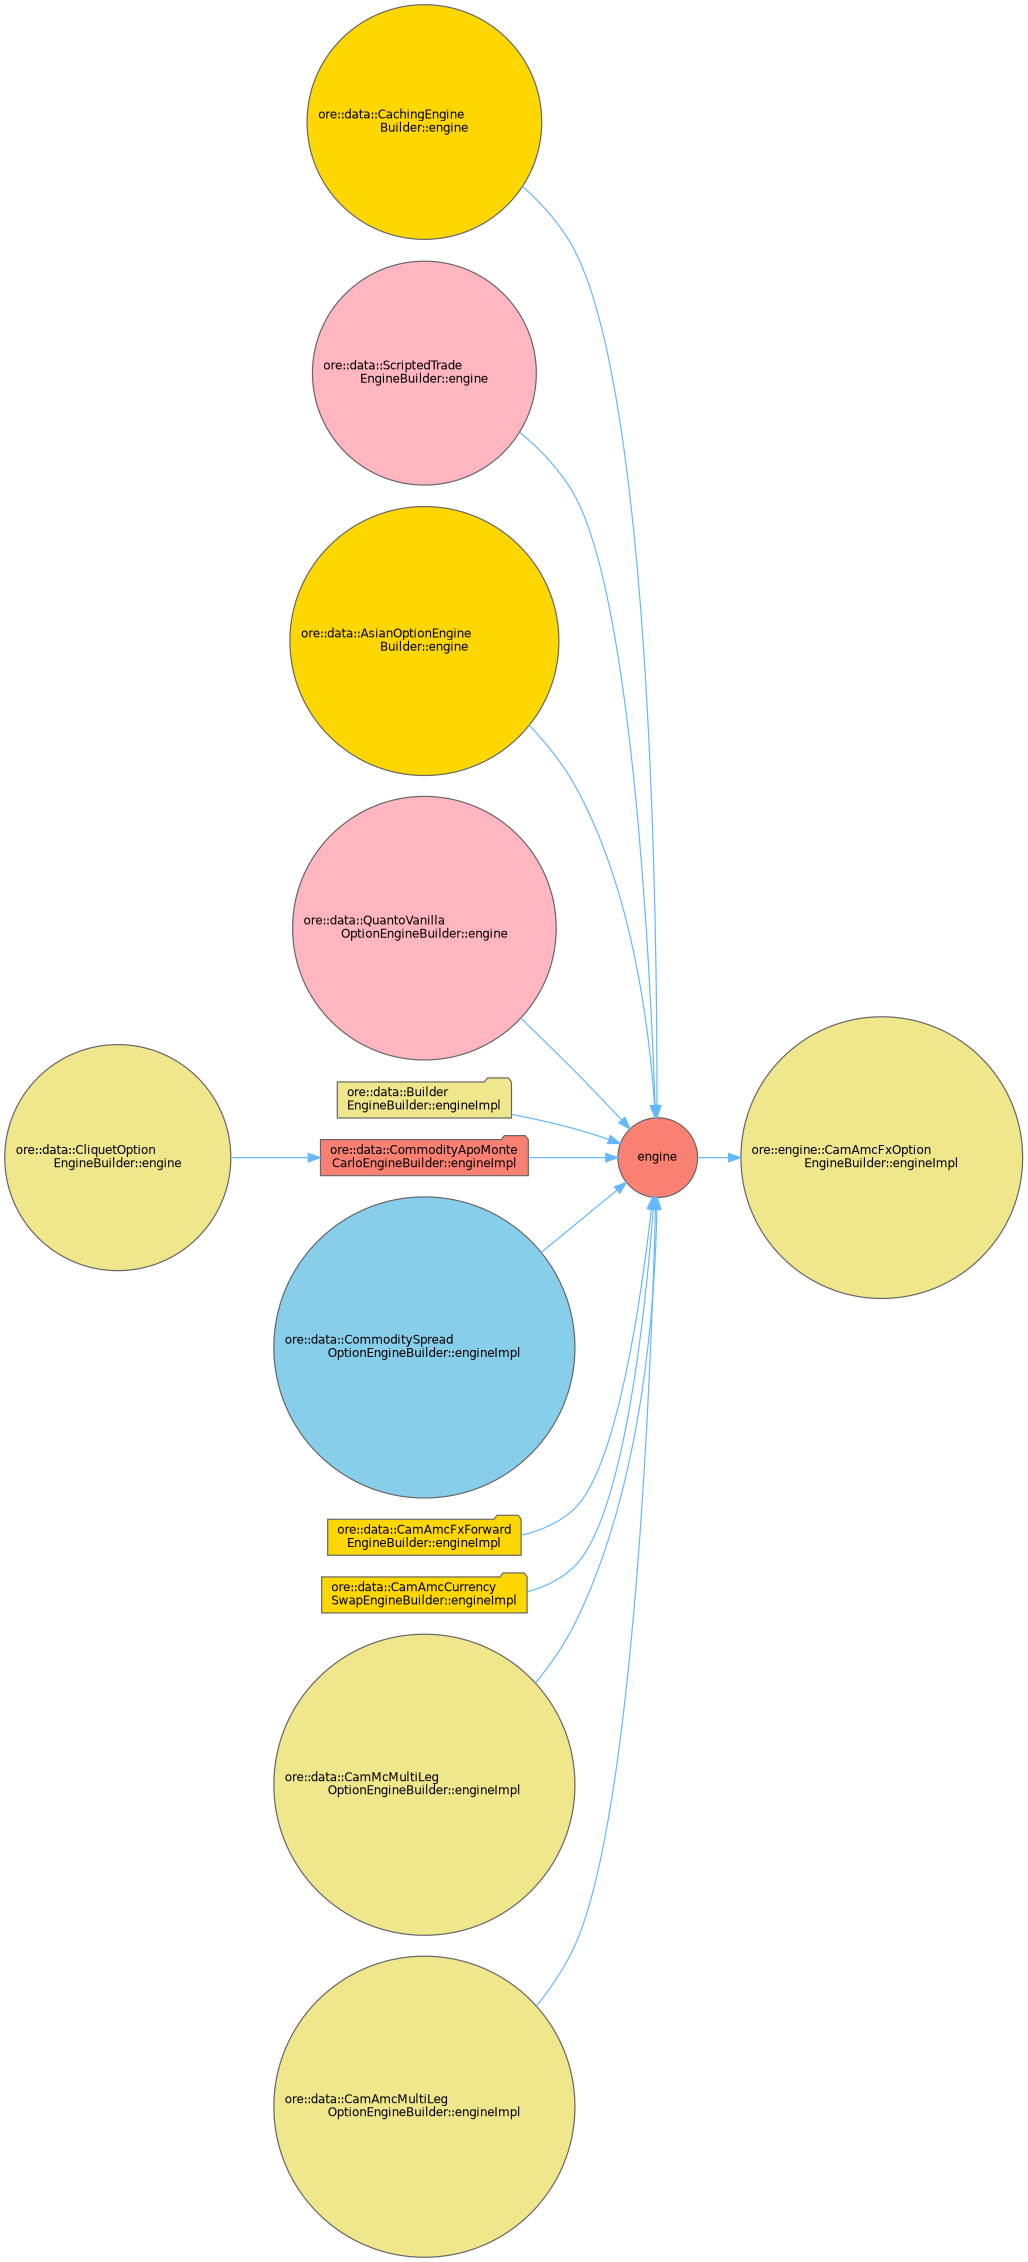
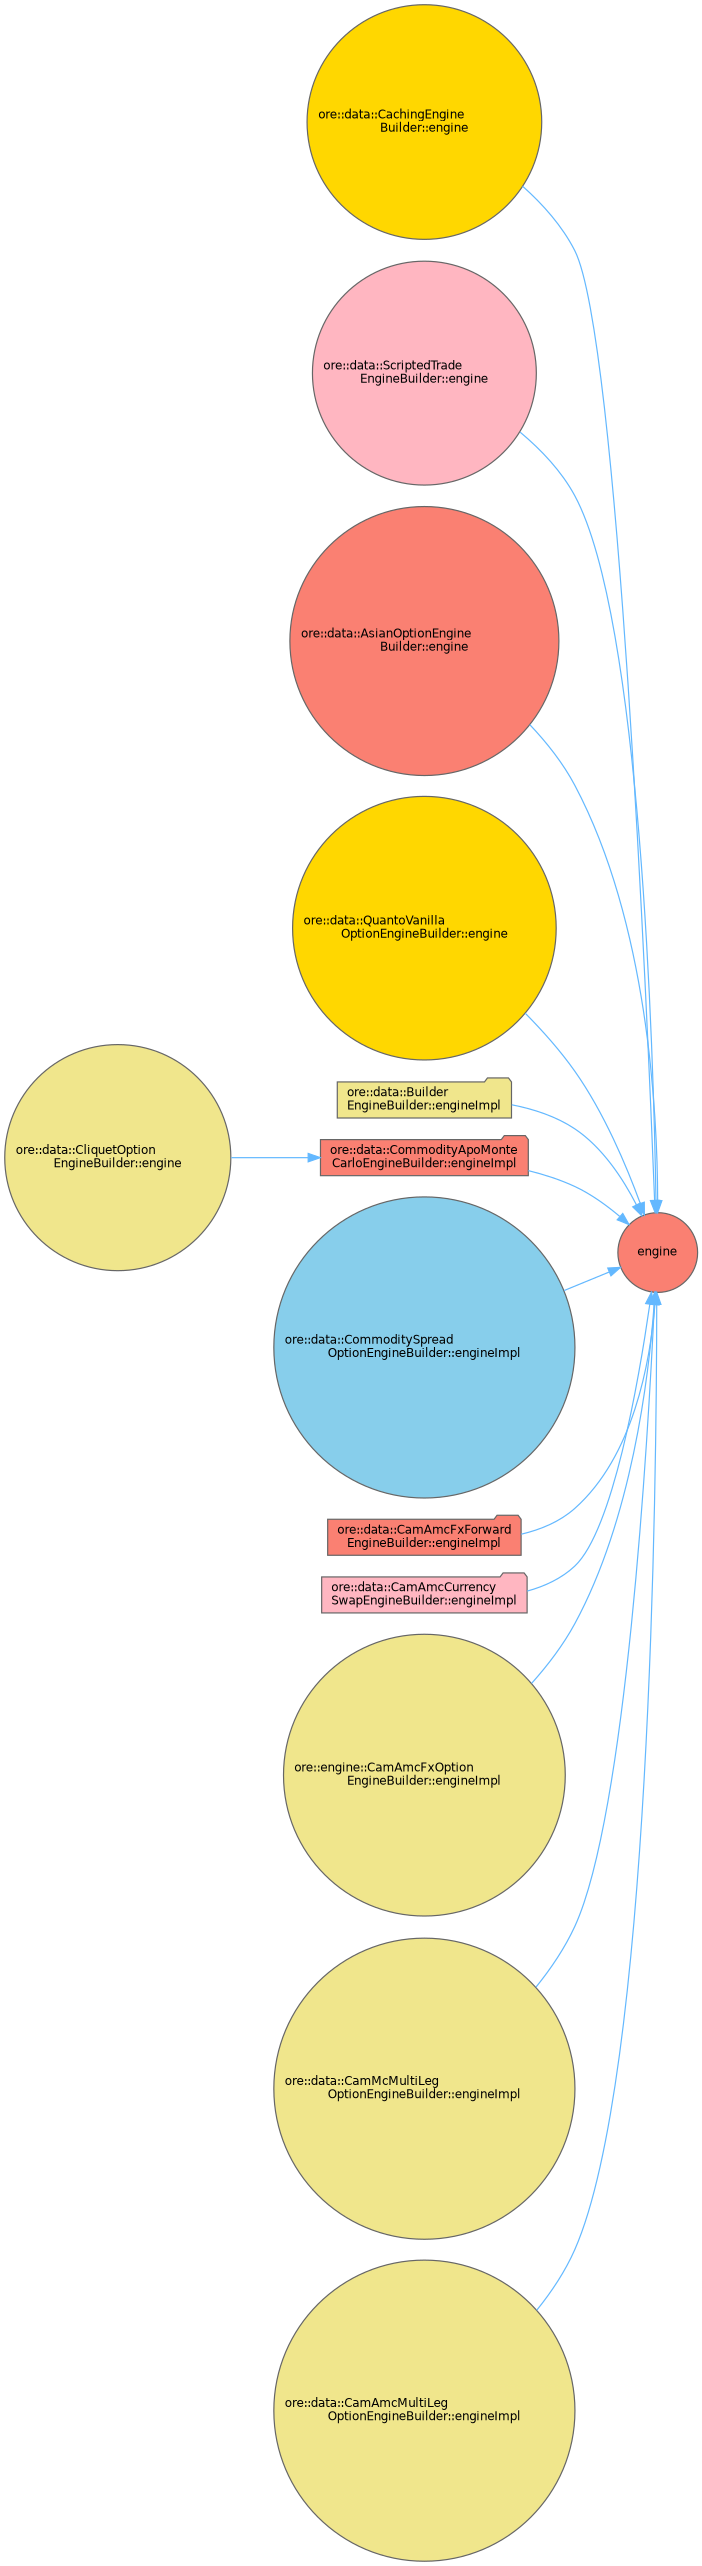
(424, 641) -> (424, 641)
(424, 928) -> (424, 928)
(713, 1158) -> (621, 1504)
(424, 1537) -> (424, 1537)
(424, 1595) -> (424, 1595)
